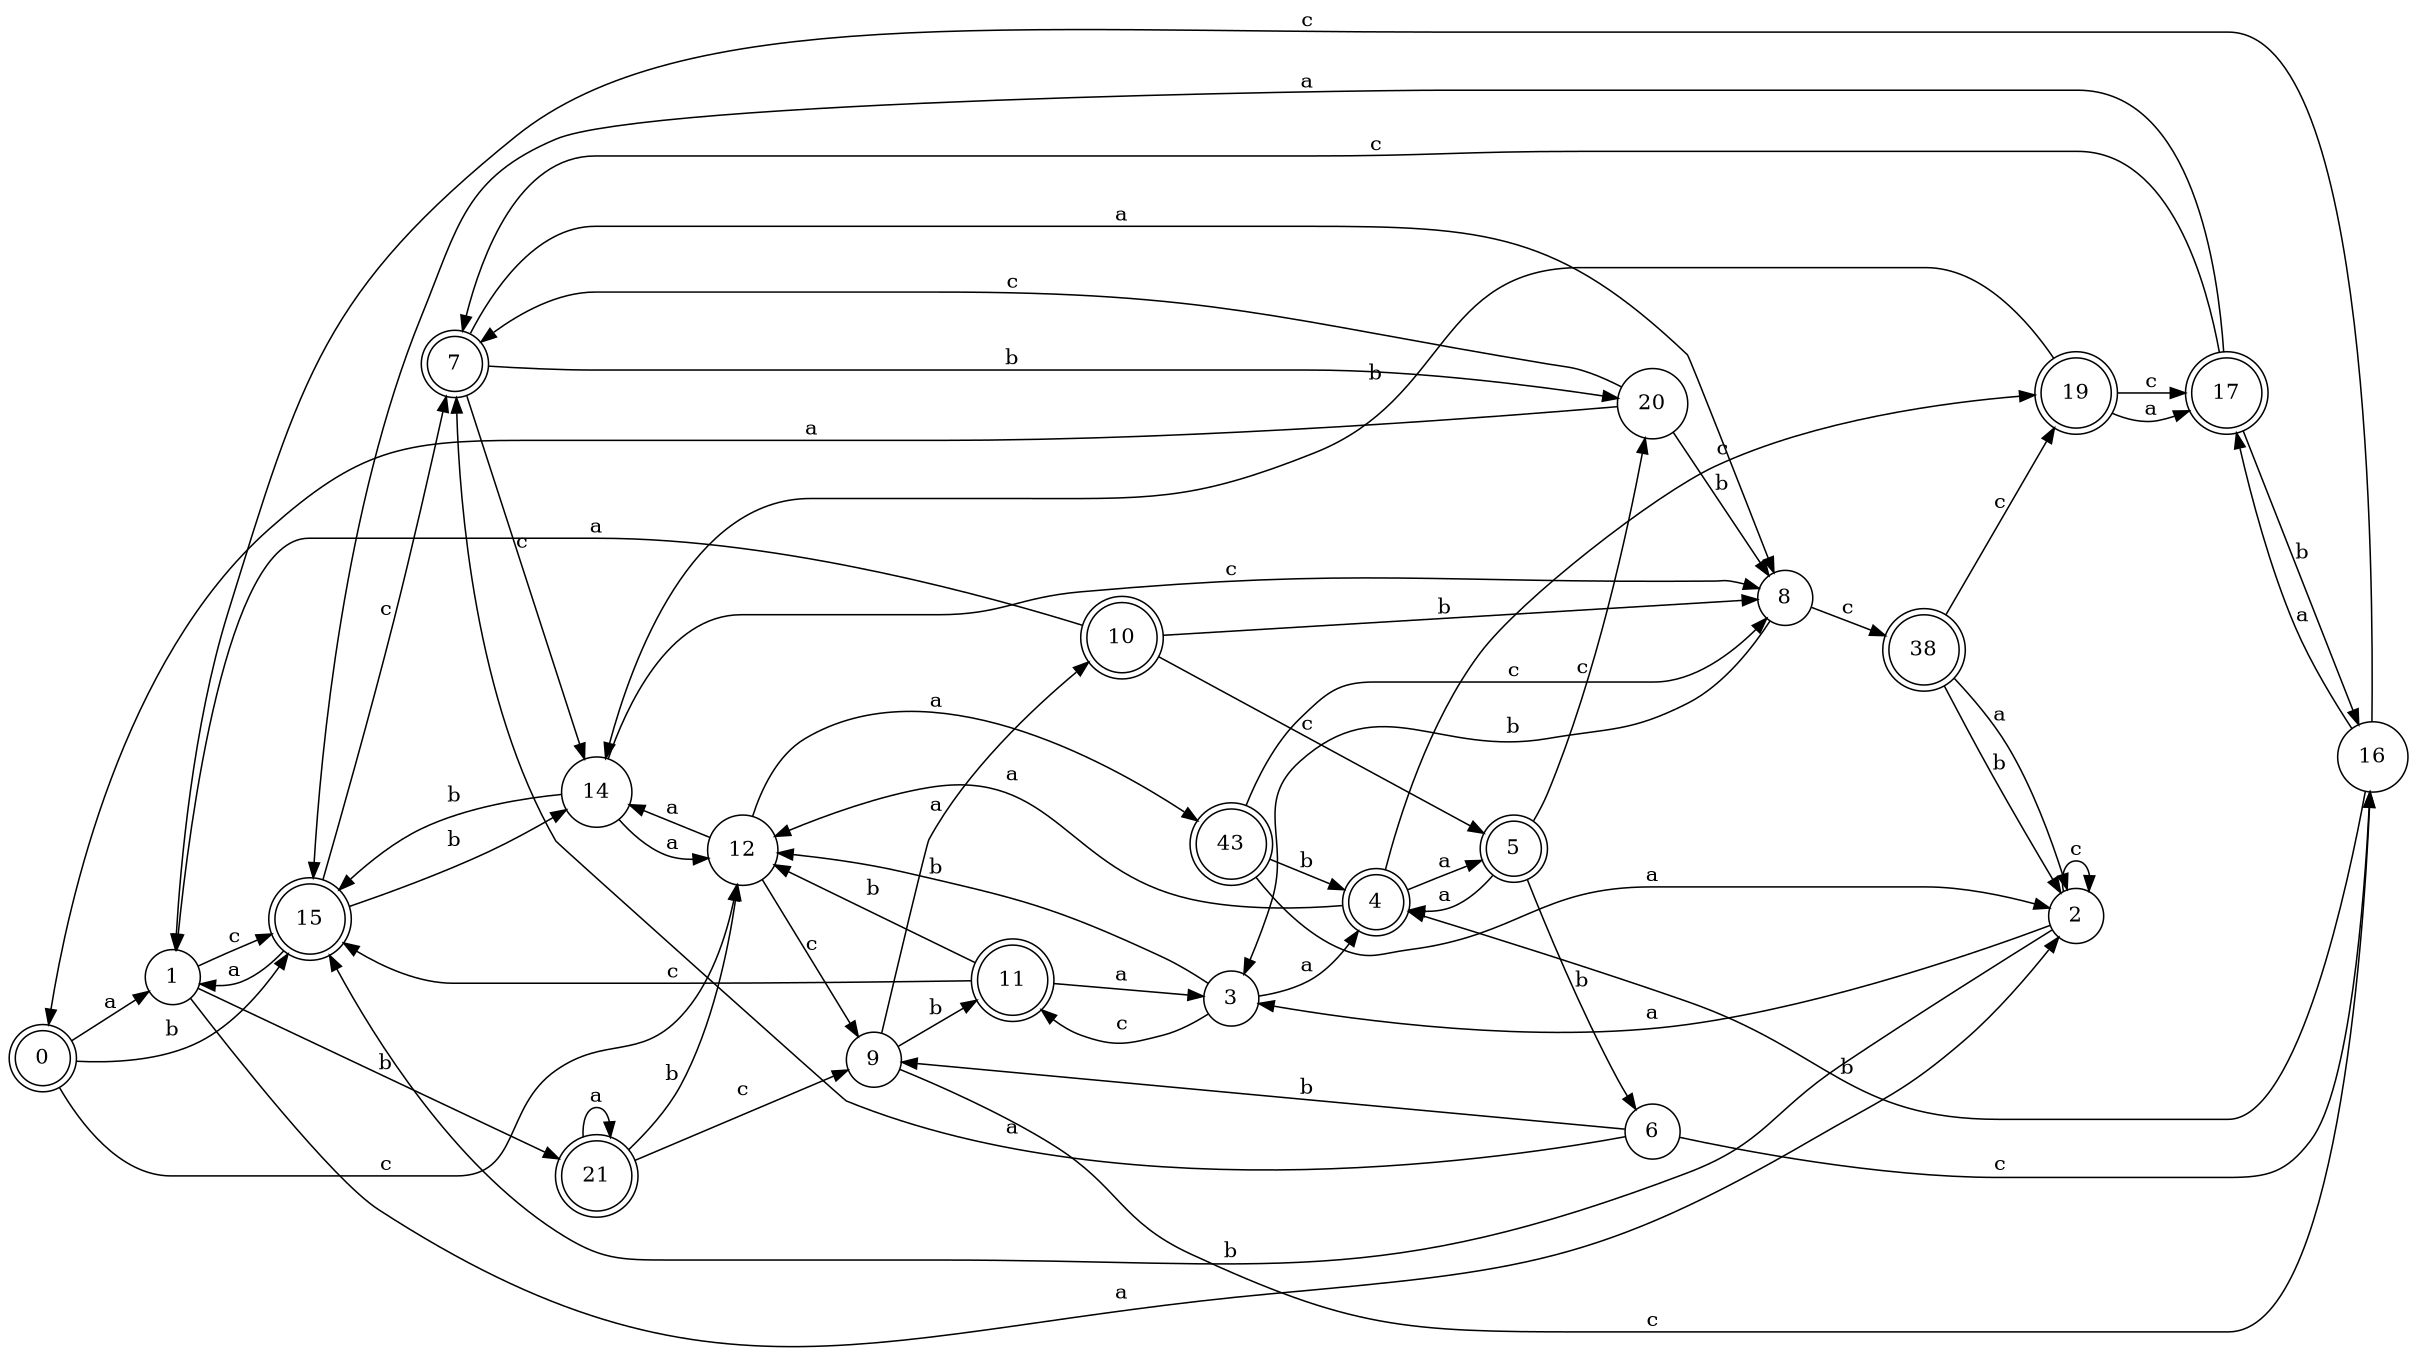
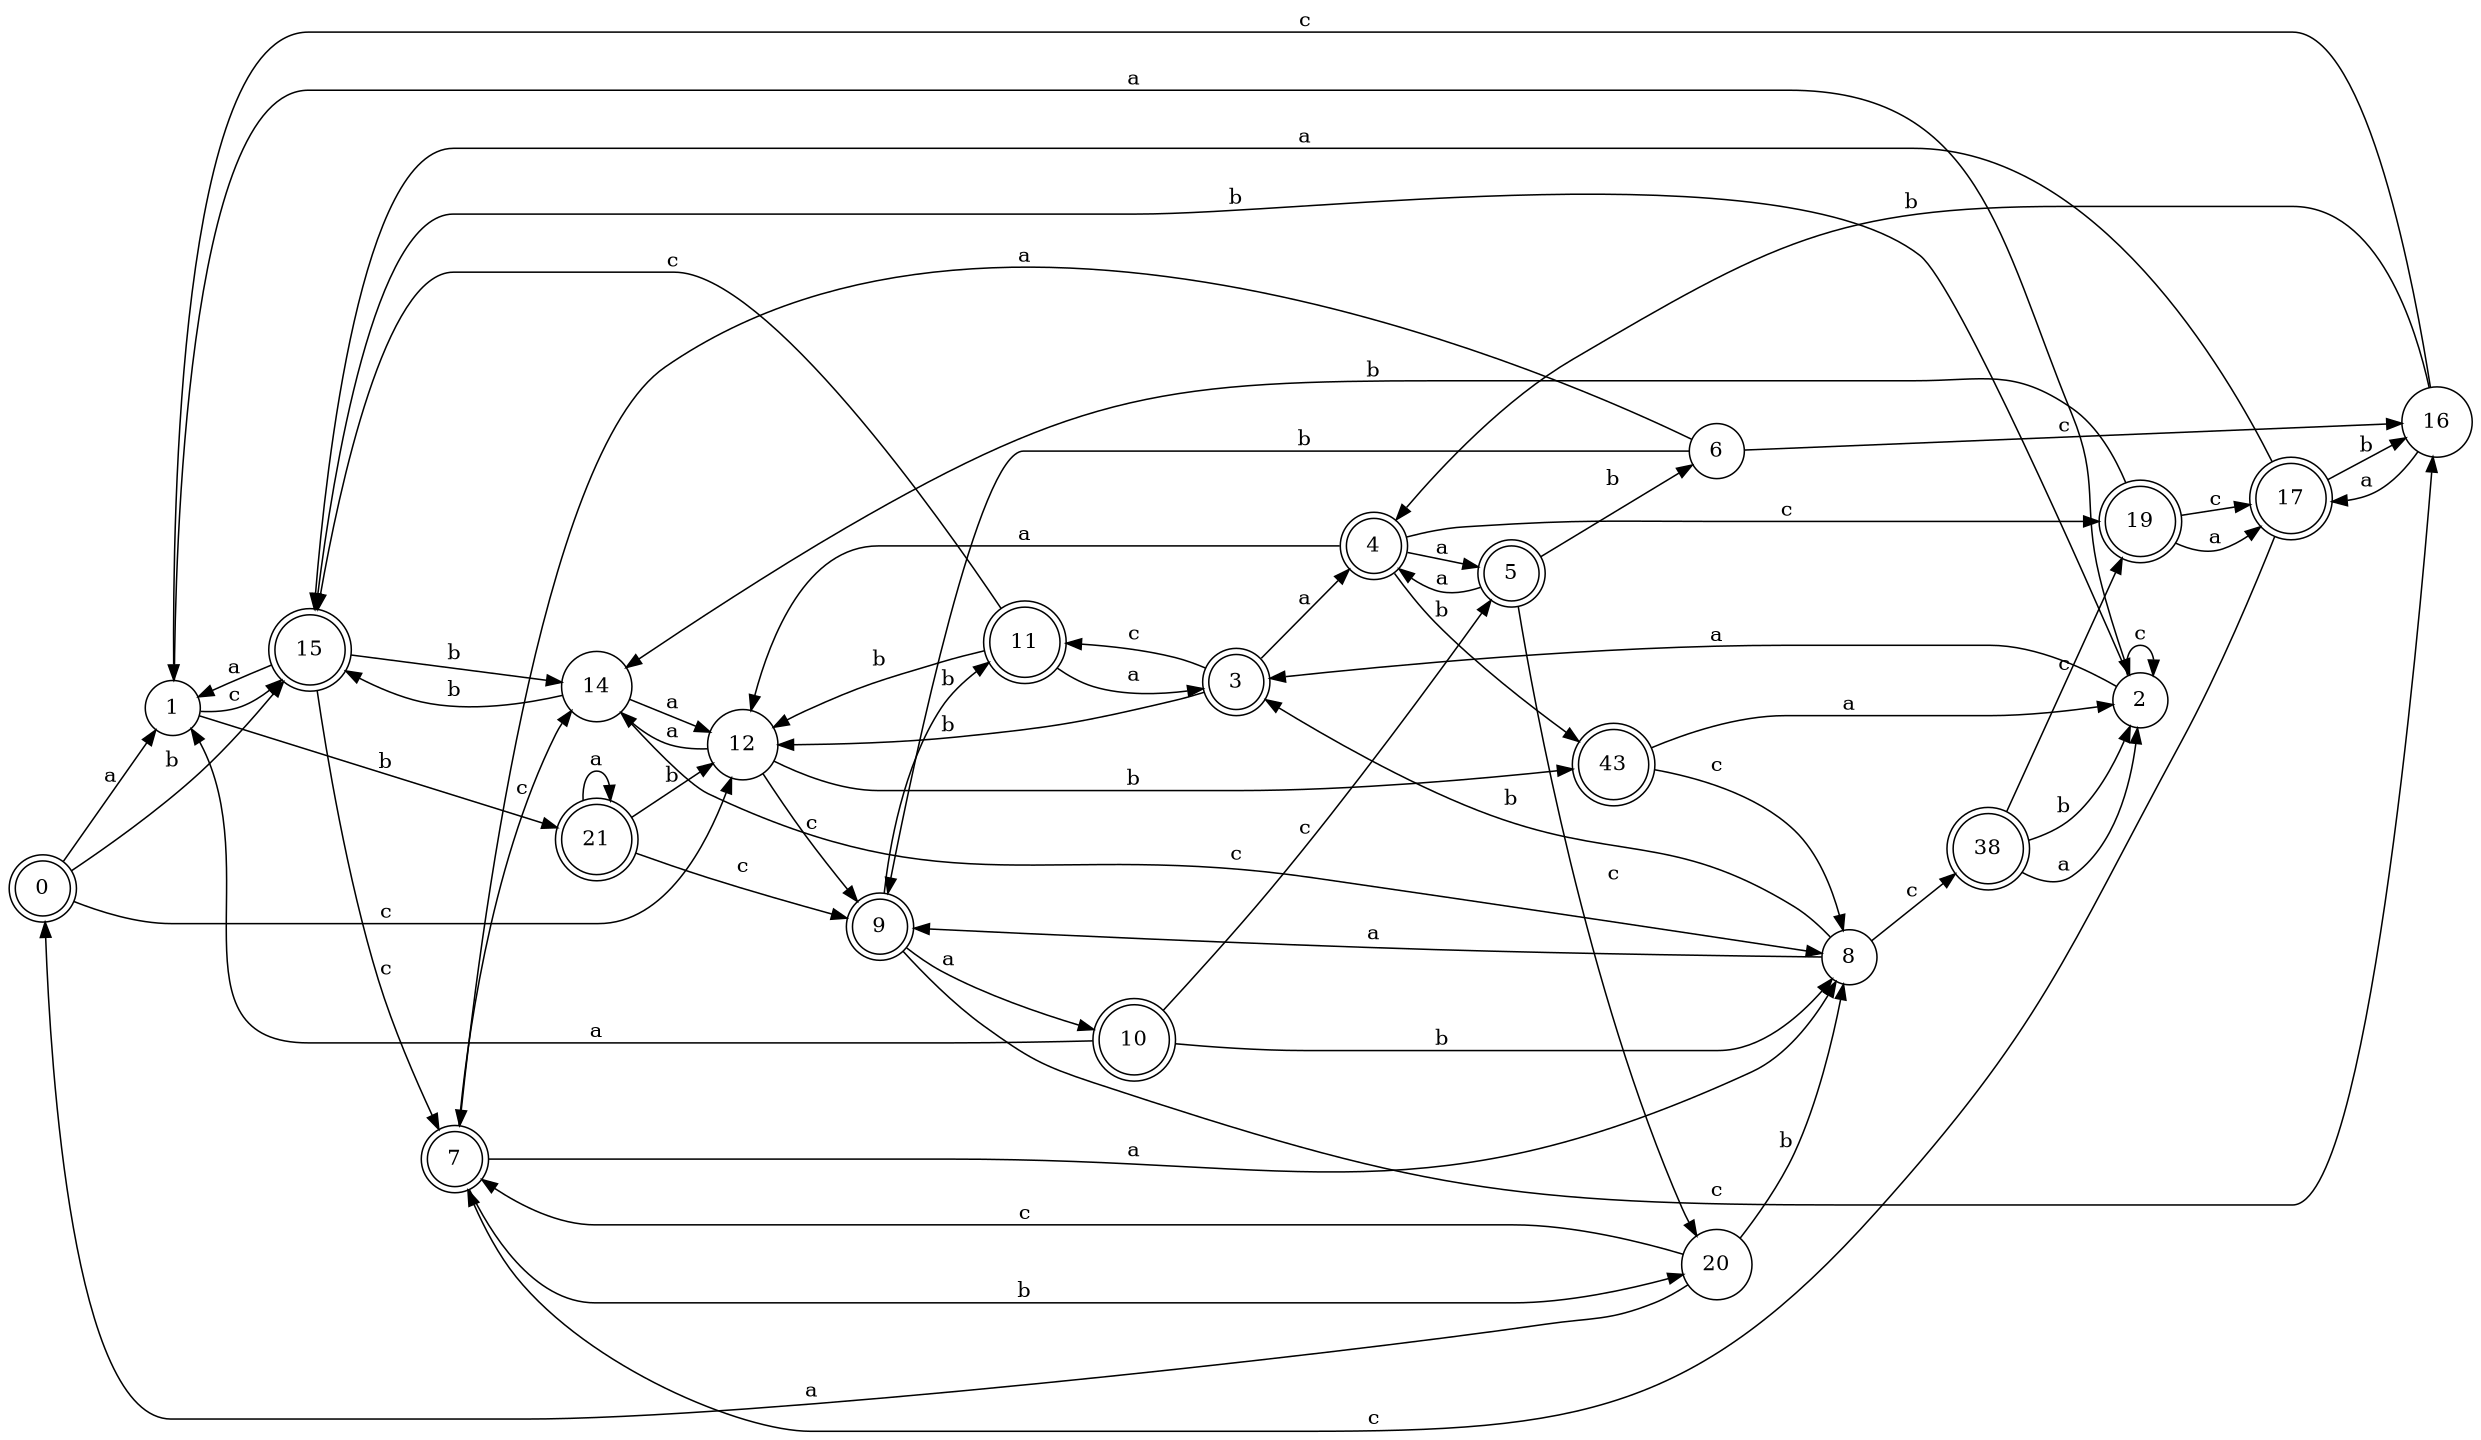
(937, 701) -> (1134, 779)
(1300, 871) -> (1488, 671)
none -> (1375, 948)
(1231, 999) -> (1236, 682)
(874, 1060) -> (880, 927)
